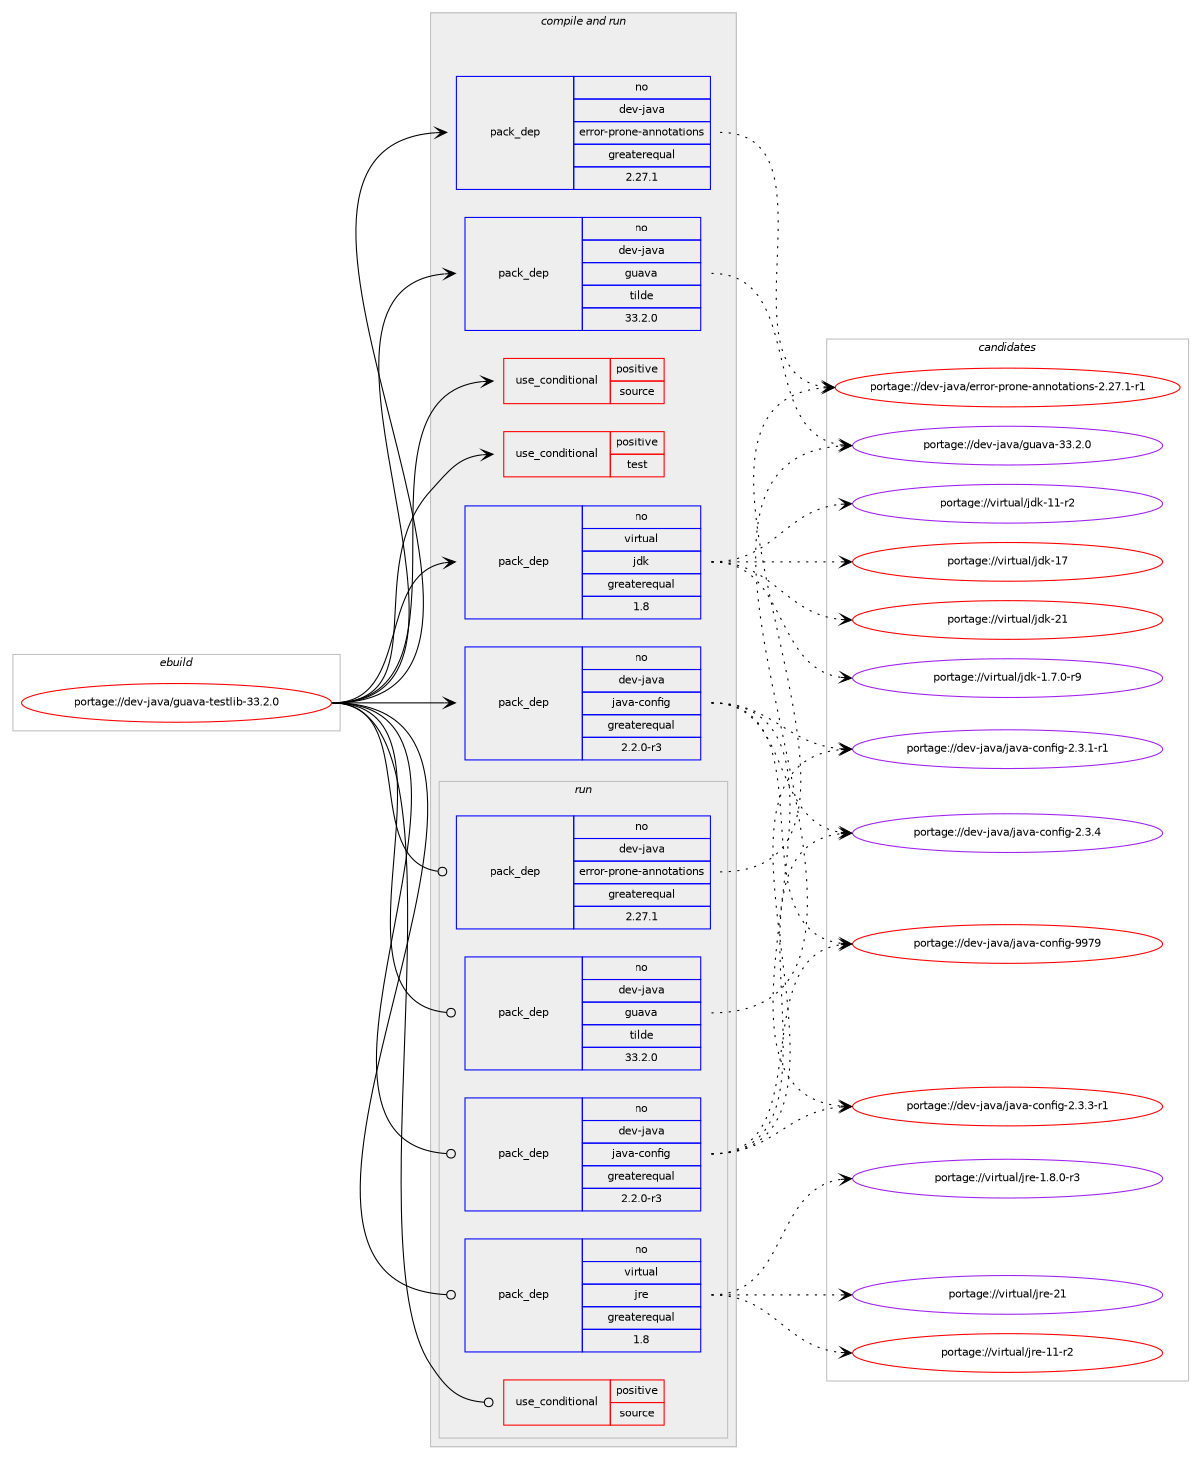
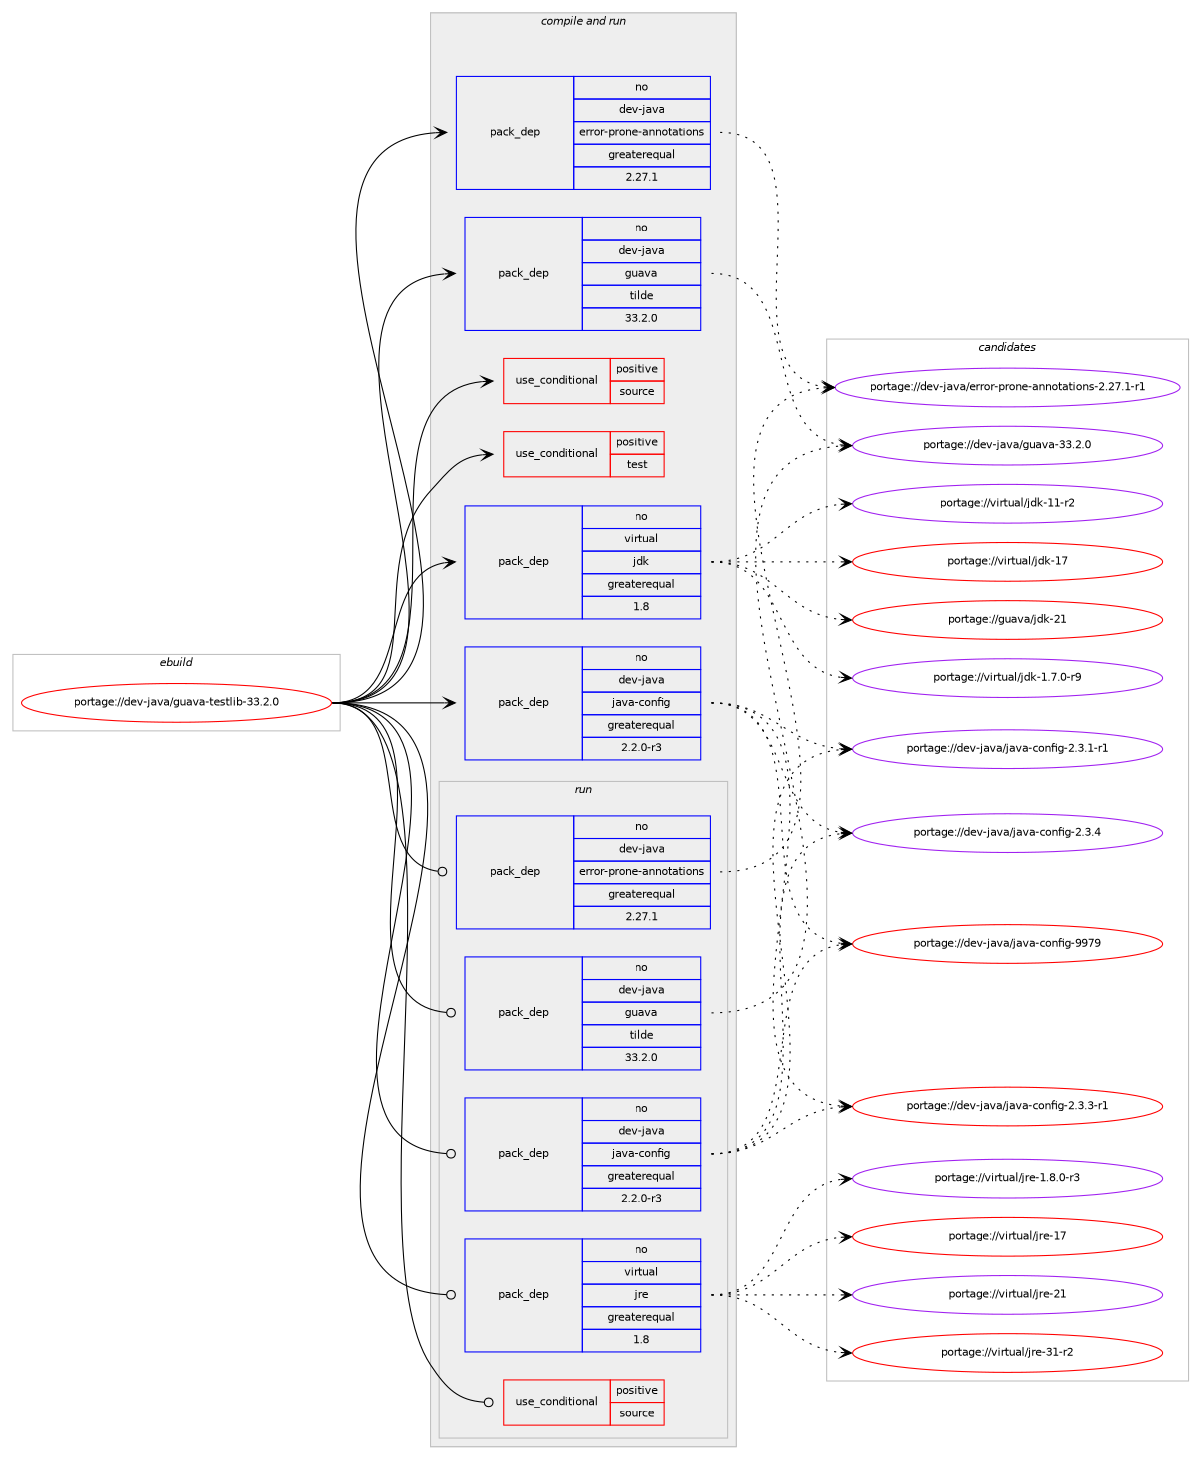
(1008, 388) -> (1008, 388)
(1008, 620) -> (1008, 620)
none -> (1008, 1237)
(1008, 1353) -> (1008, 1353)
